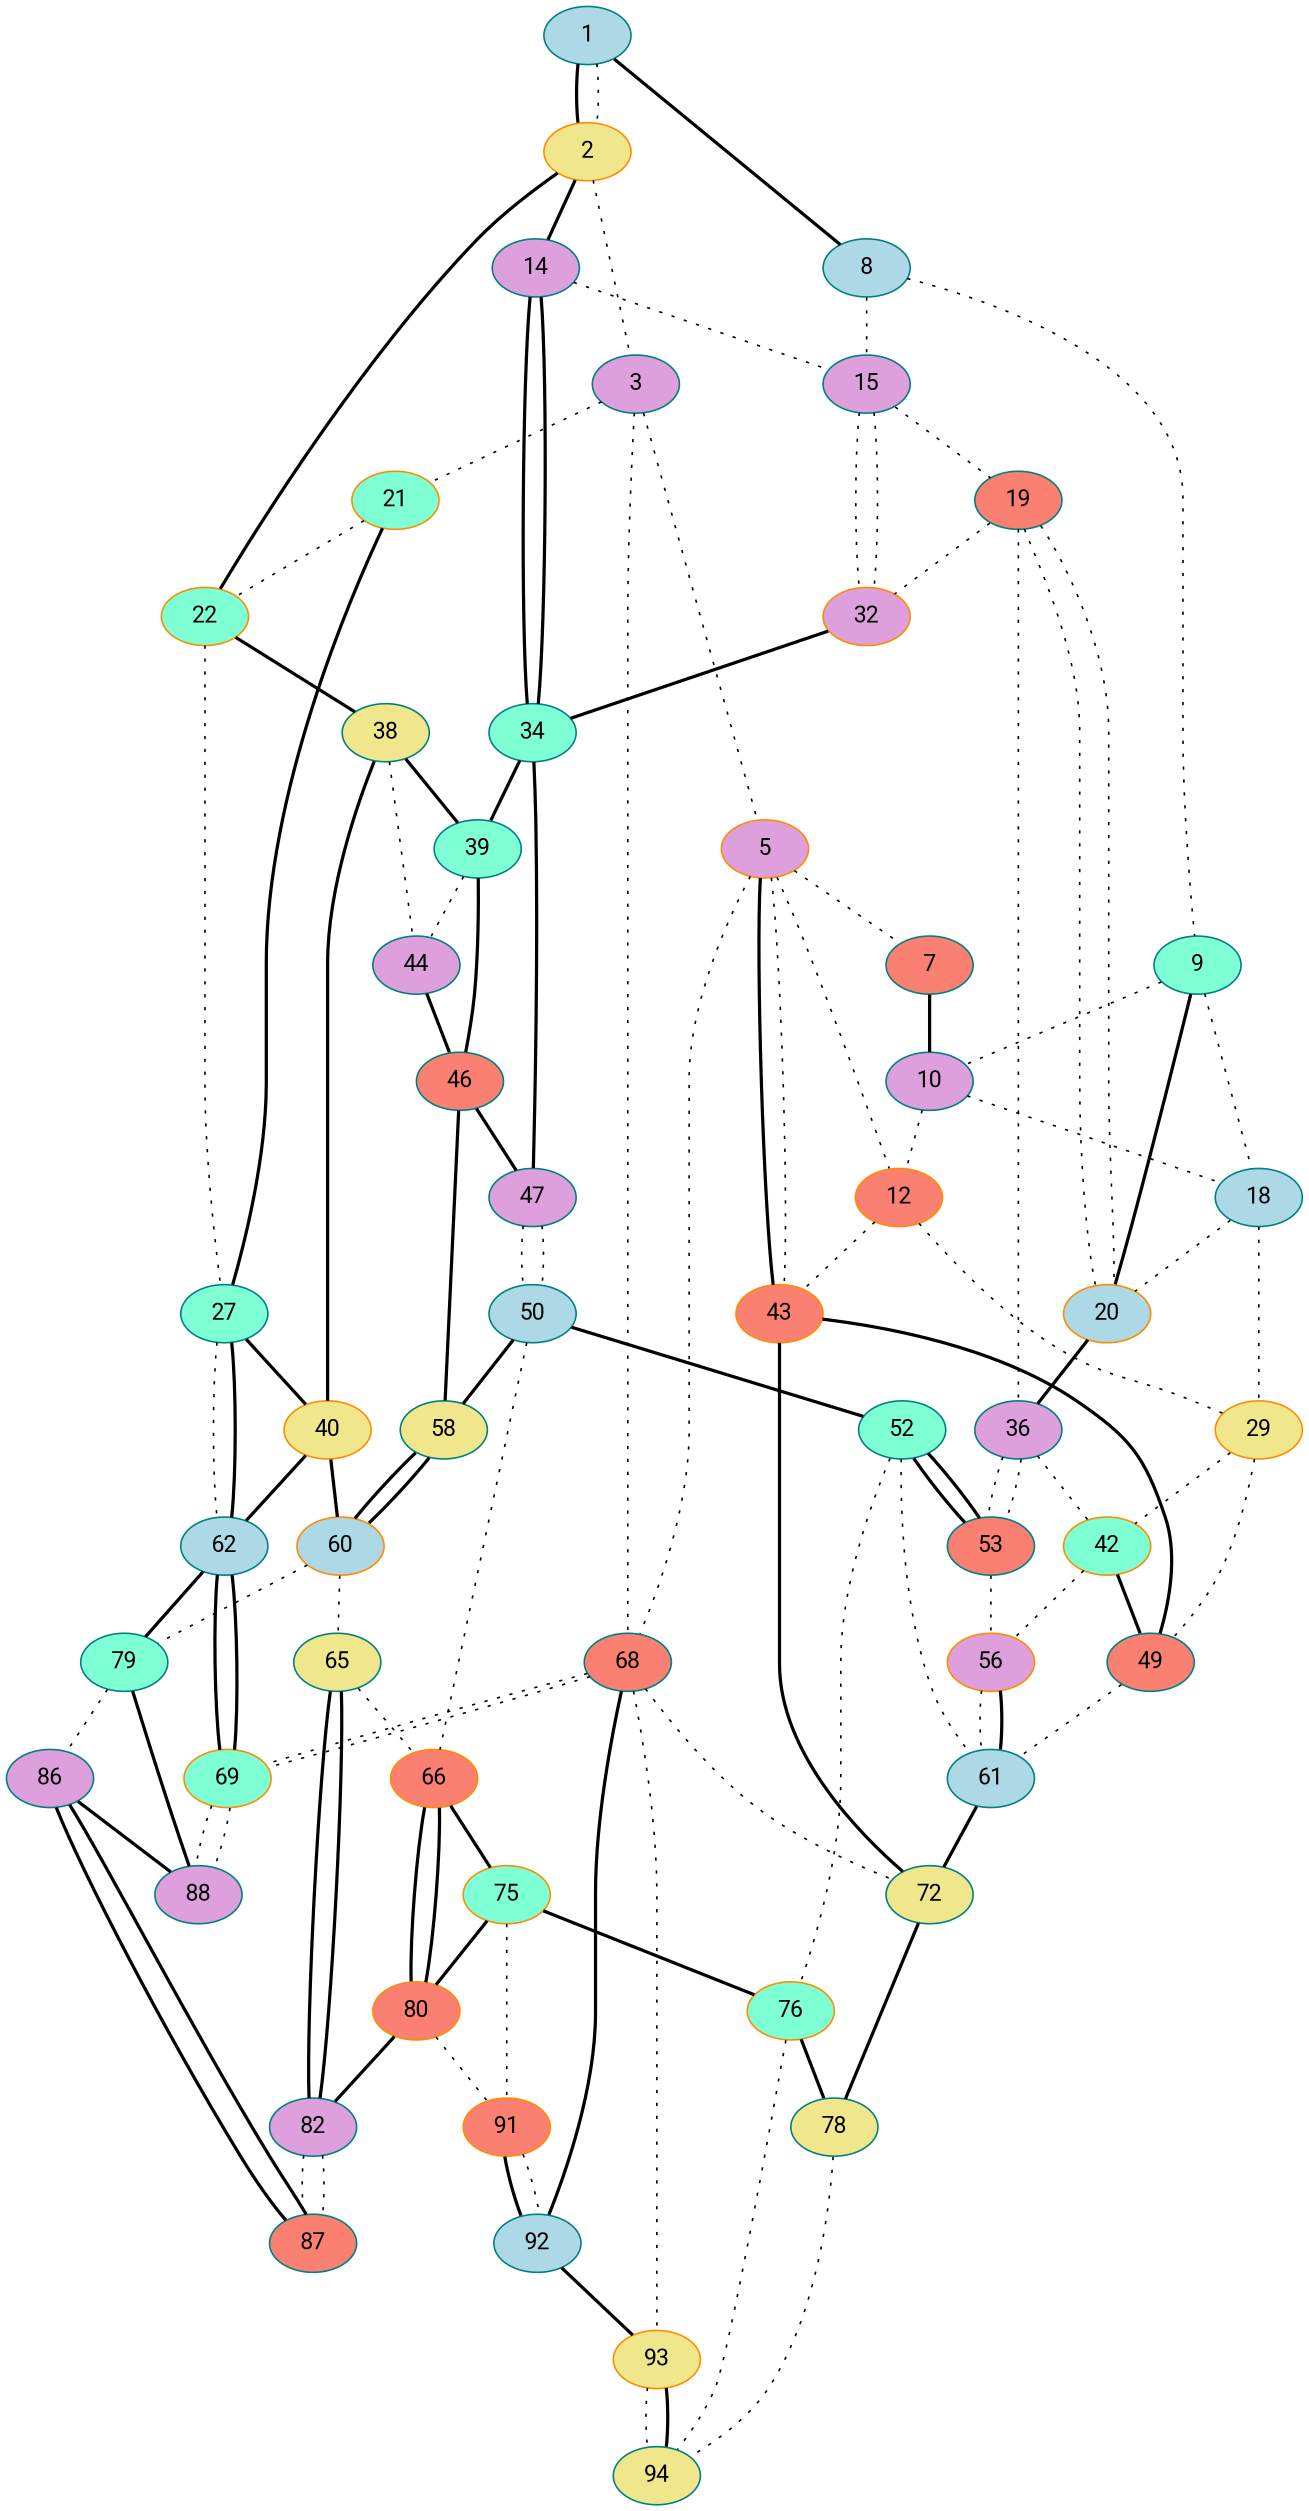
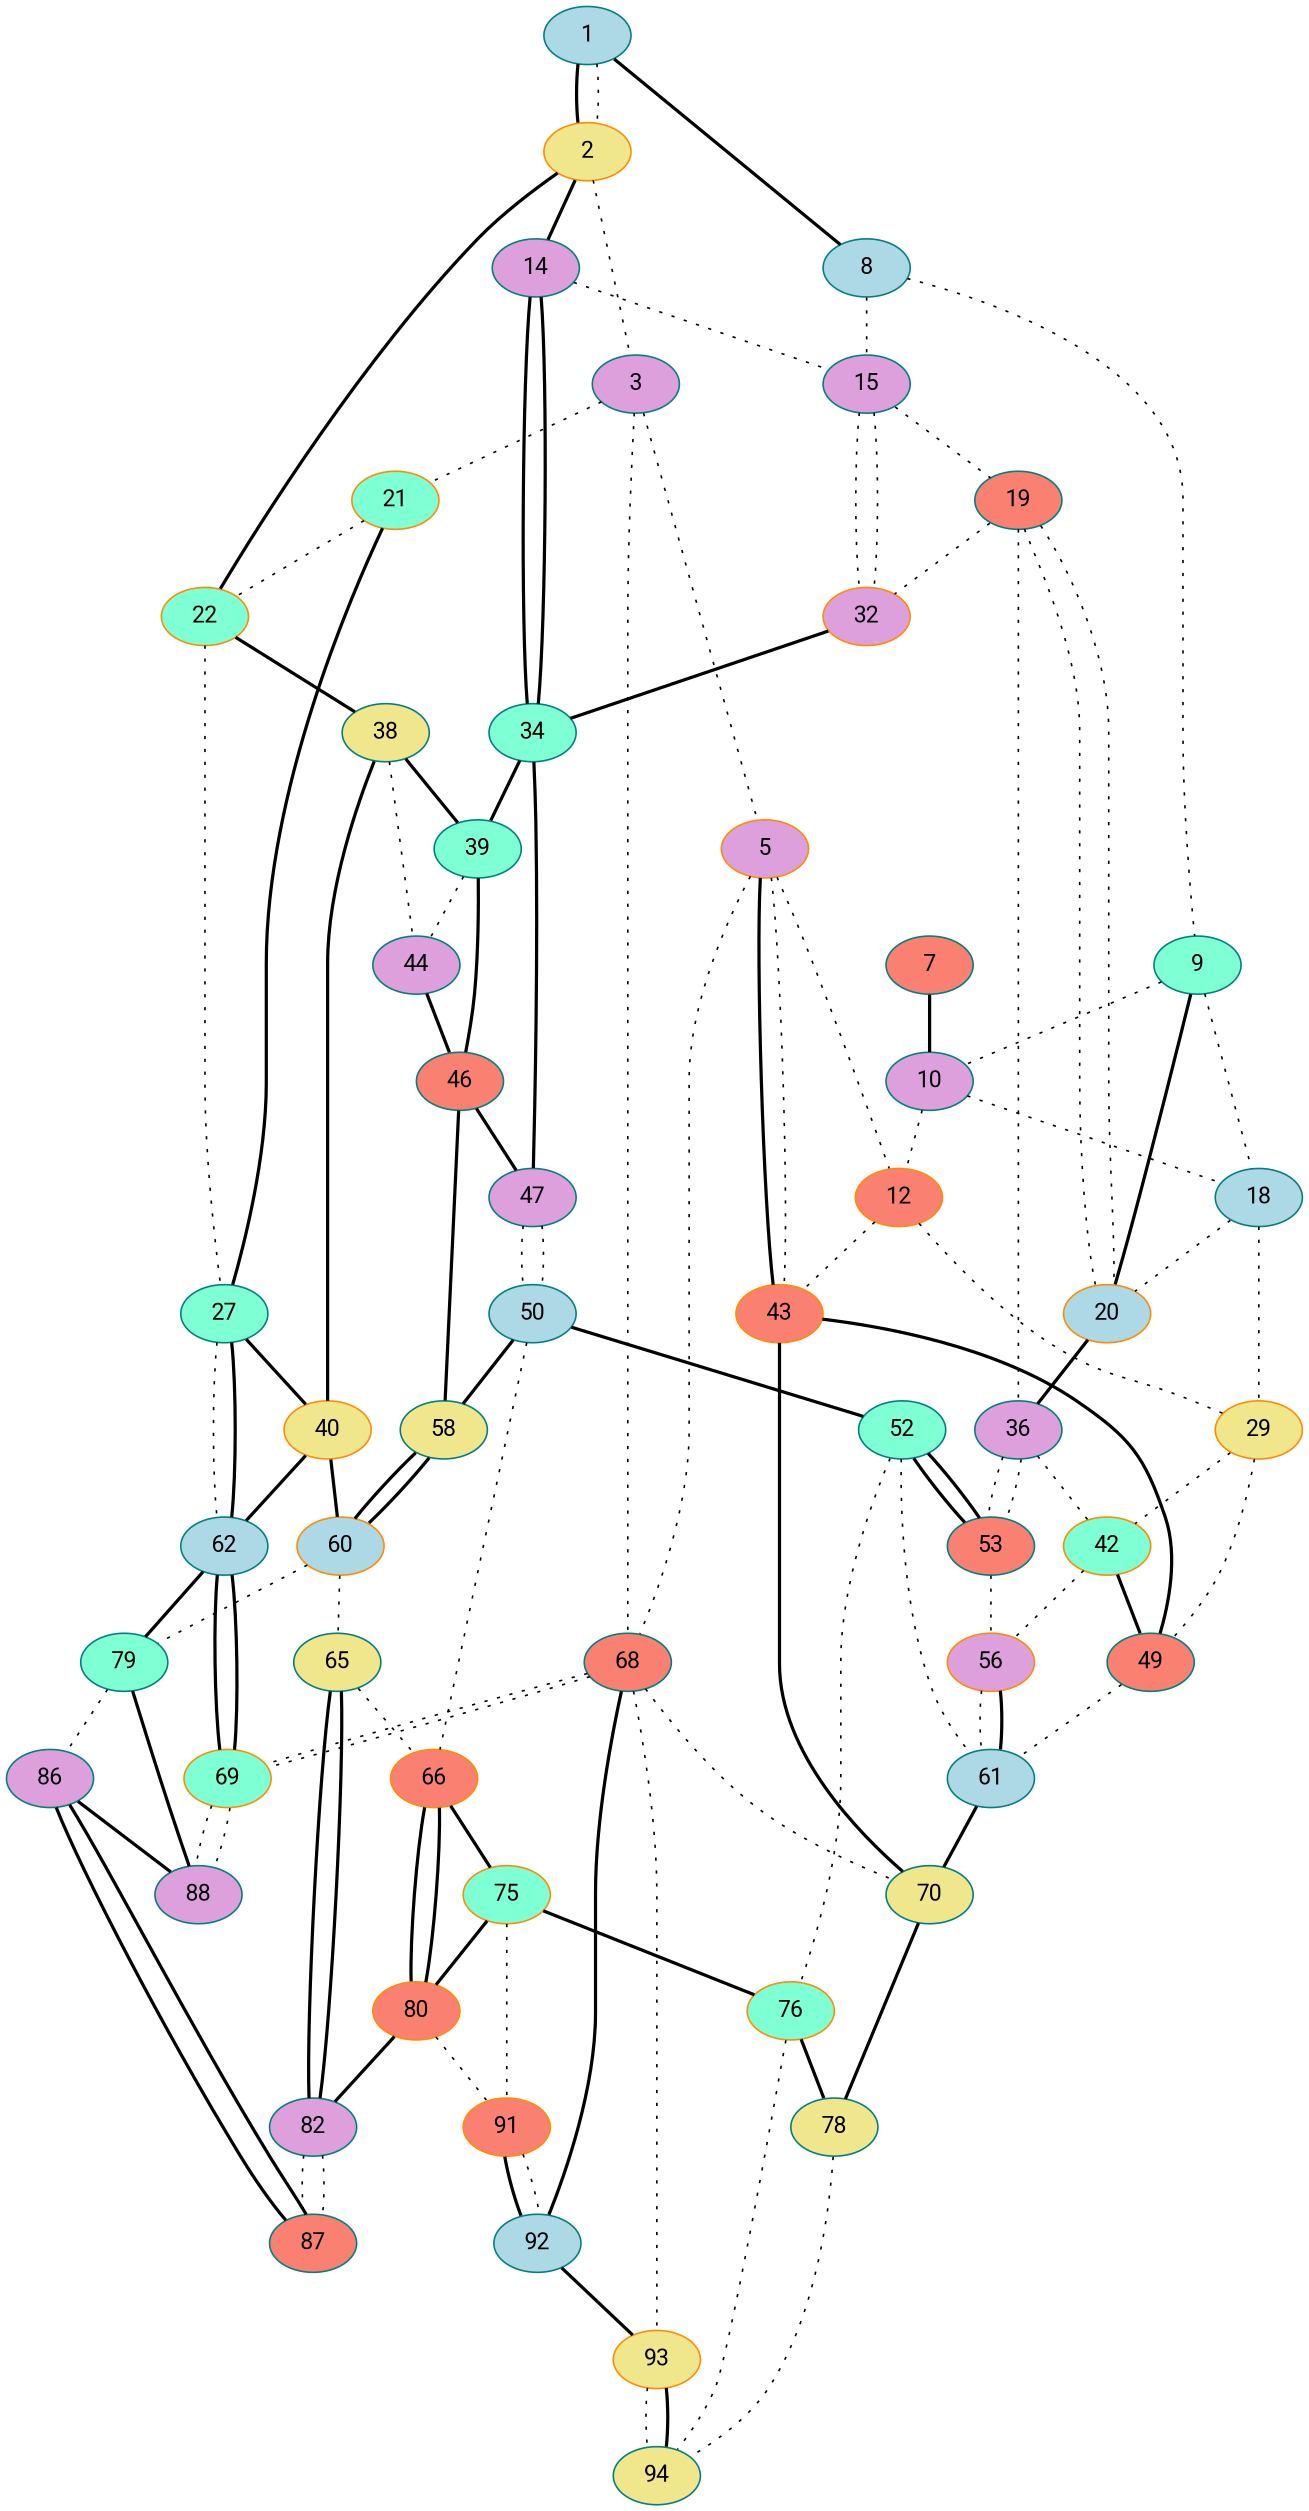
(847, 907) -> none
(930, 1895) -> (930, 1895)
